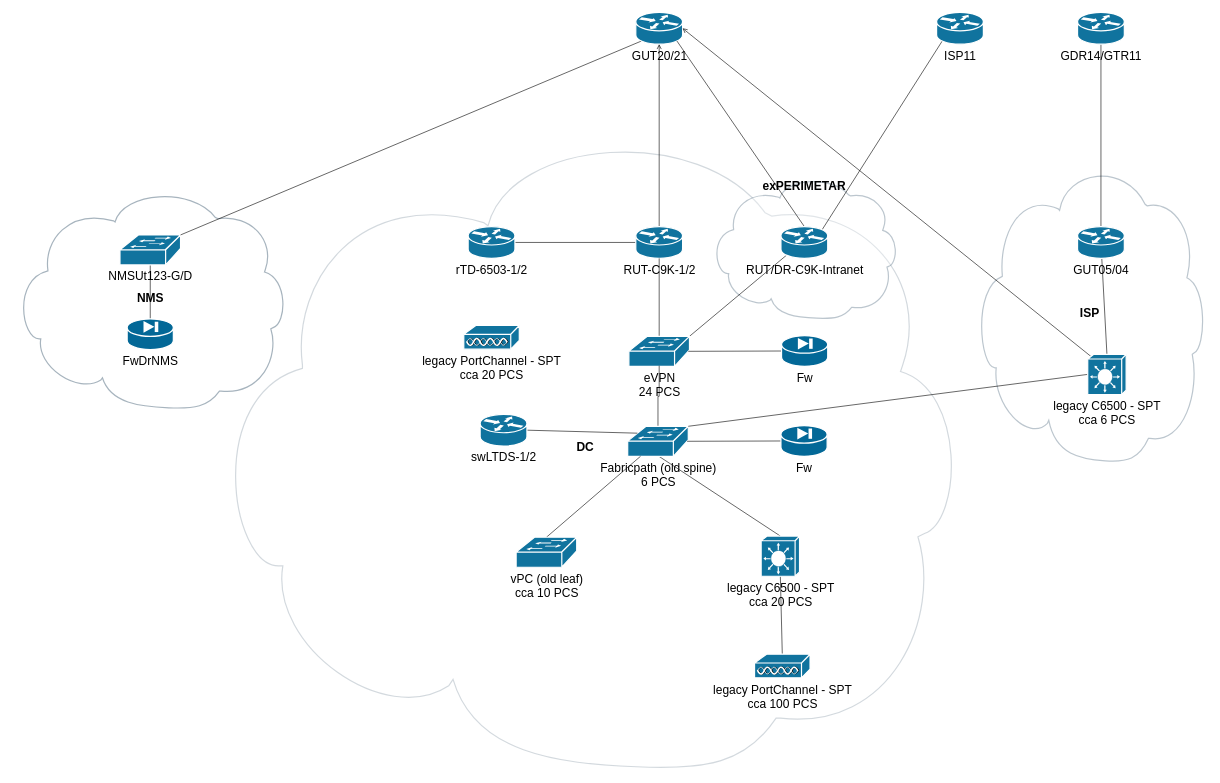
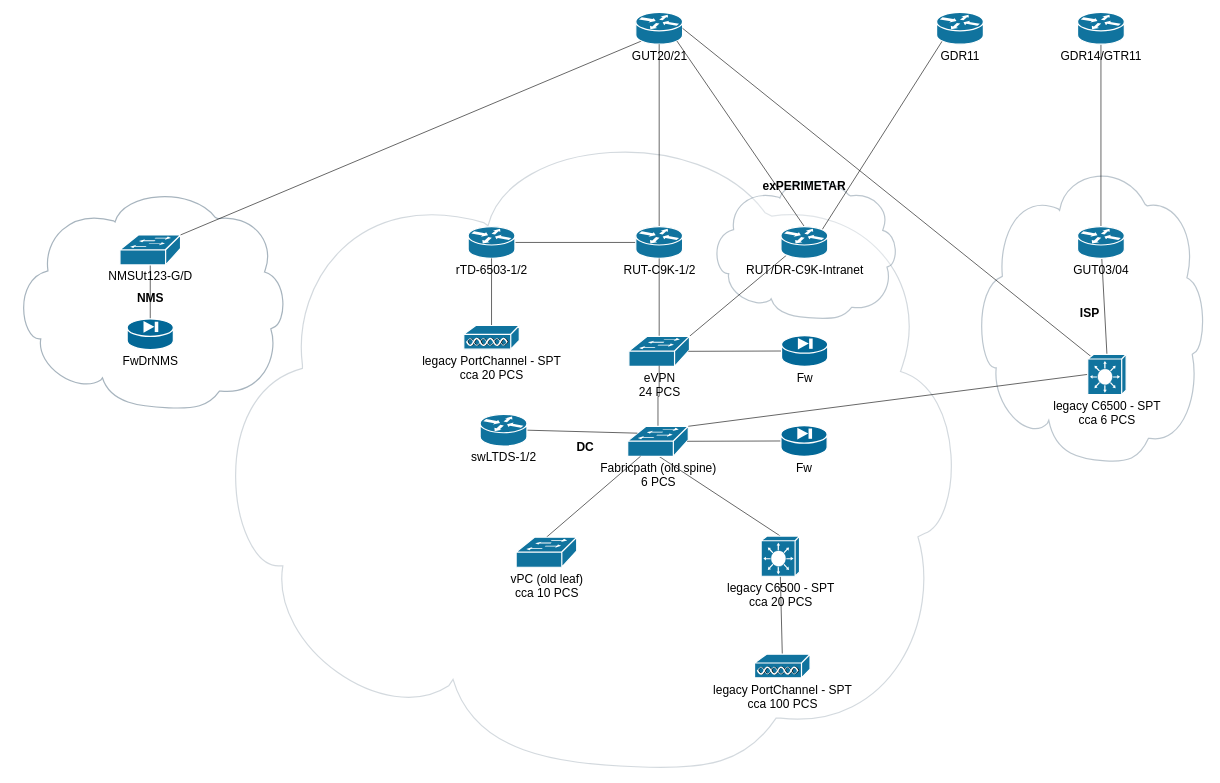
(685, 30) -> (685, 30)
(659, 48) -> (659, 47)
(961, 56) -> (961, 56)
(1102, 270) -> (1102, 270)
none -> (492, 292)
